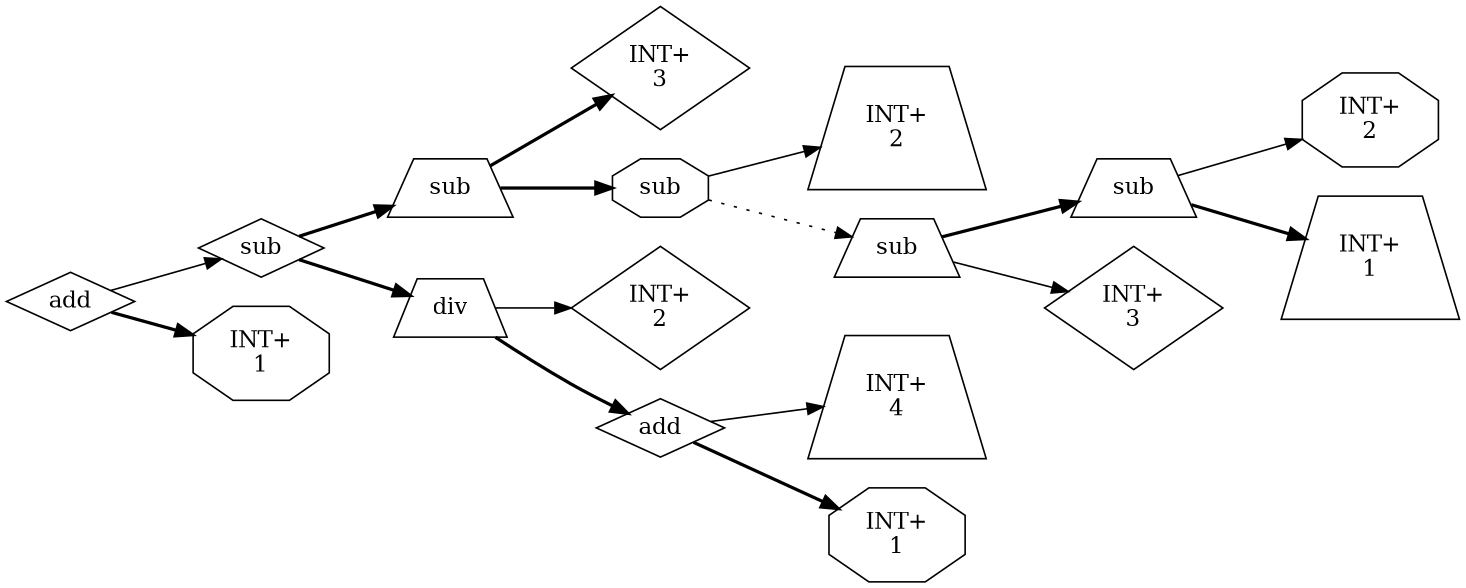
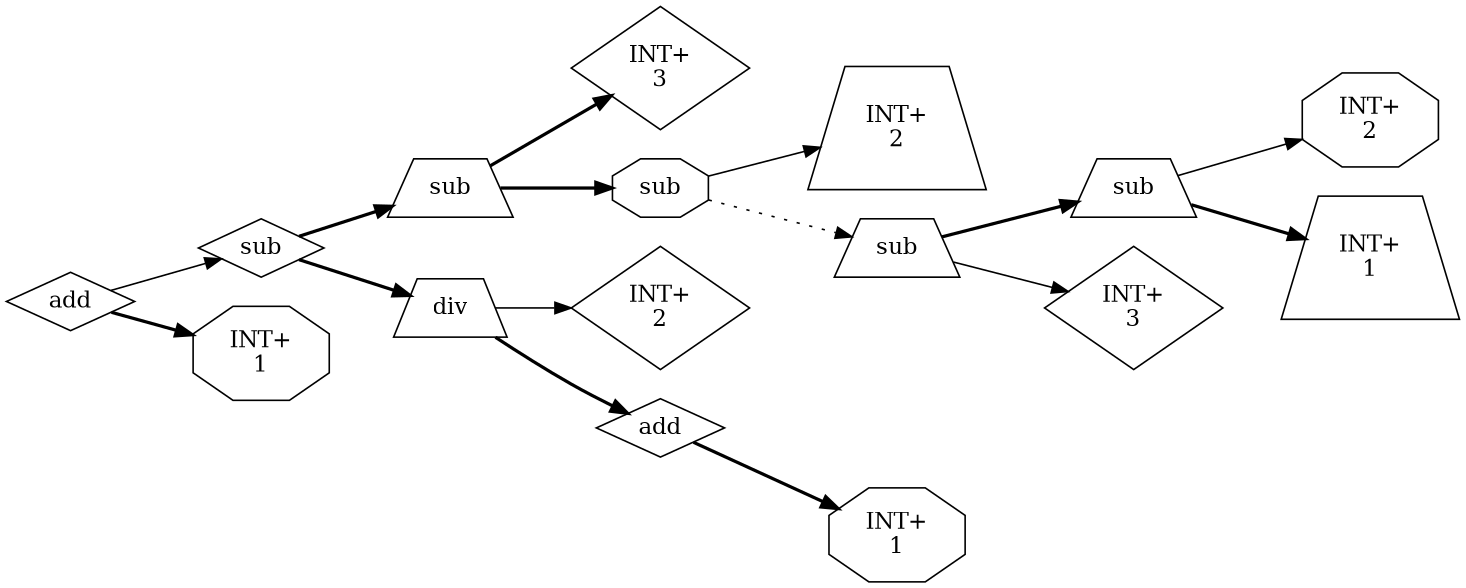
(897, 397) -> none
